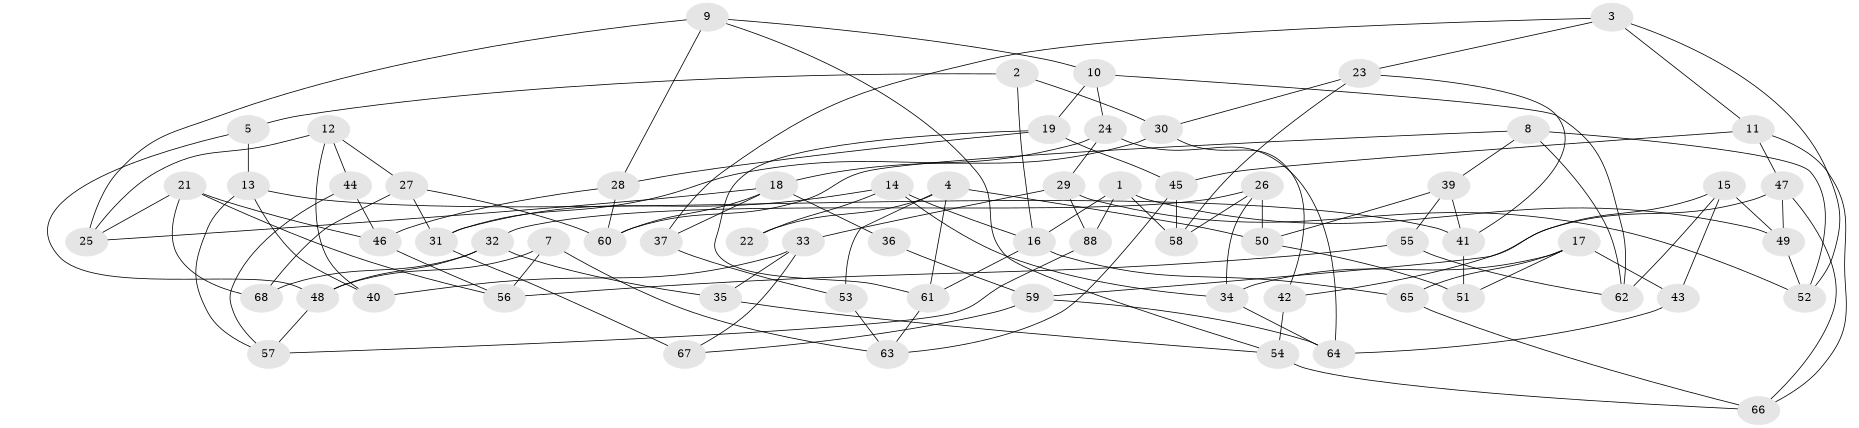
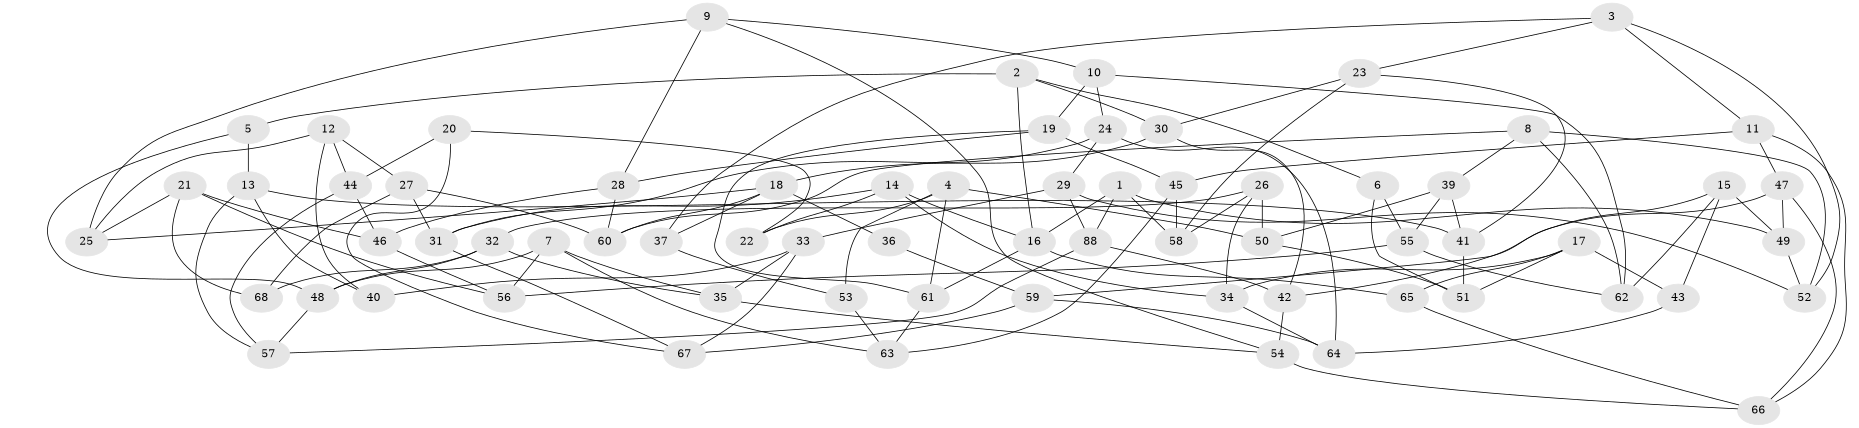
none -> (450, 130)
none -> (1378, 186)
none -> (1198, 268)
none -> (626, 272)
